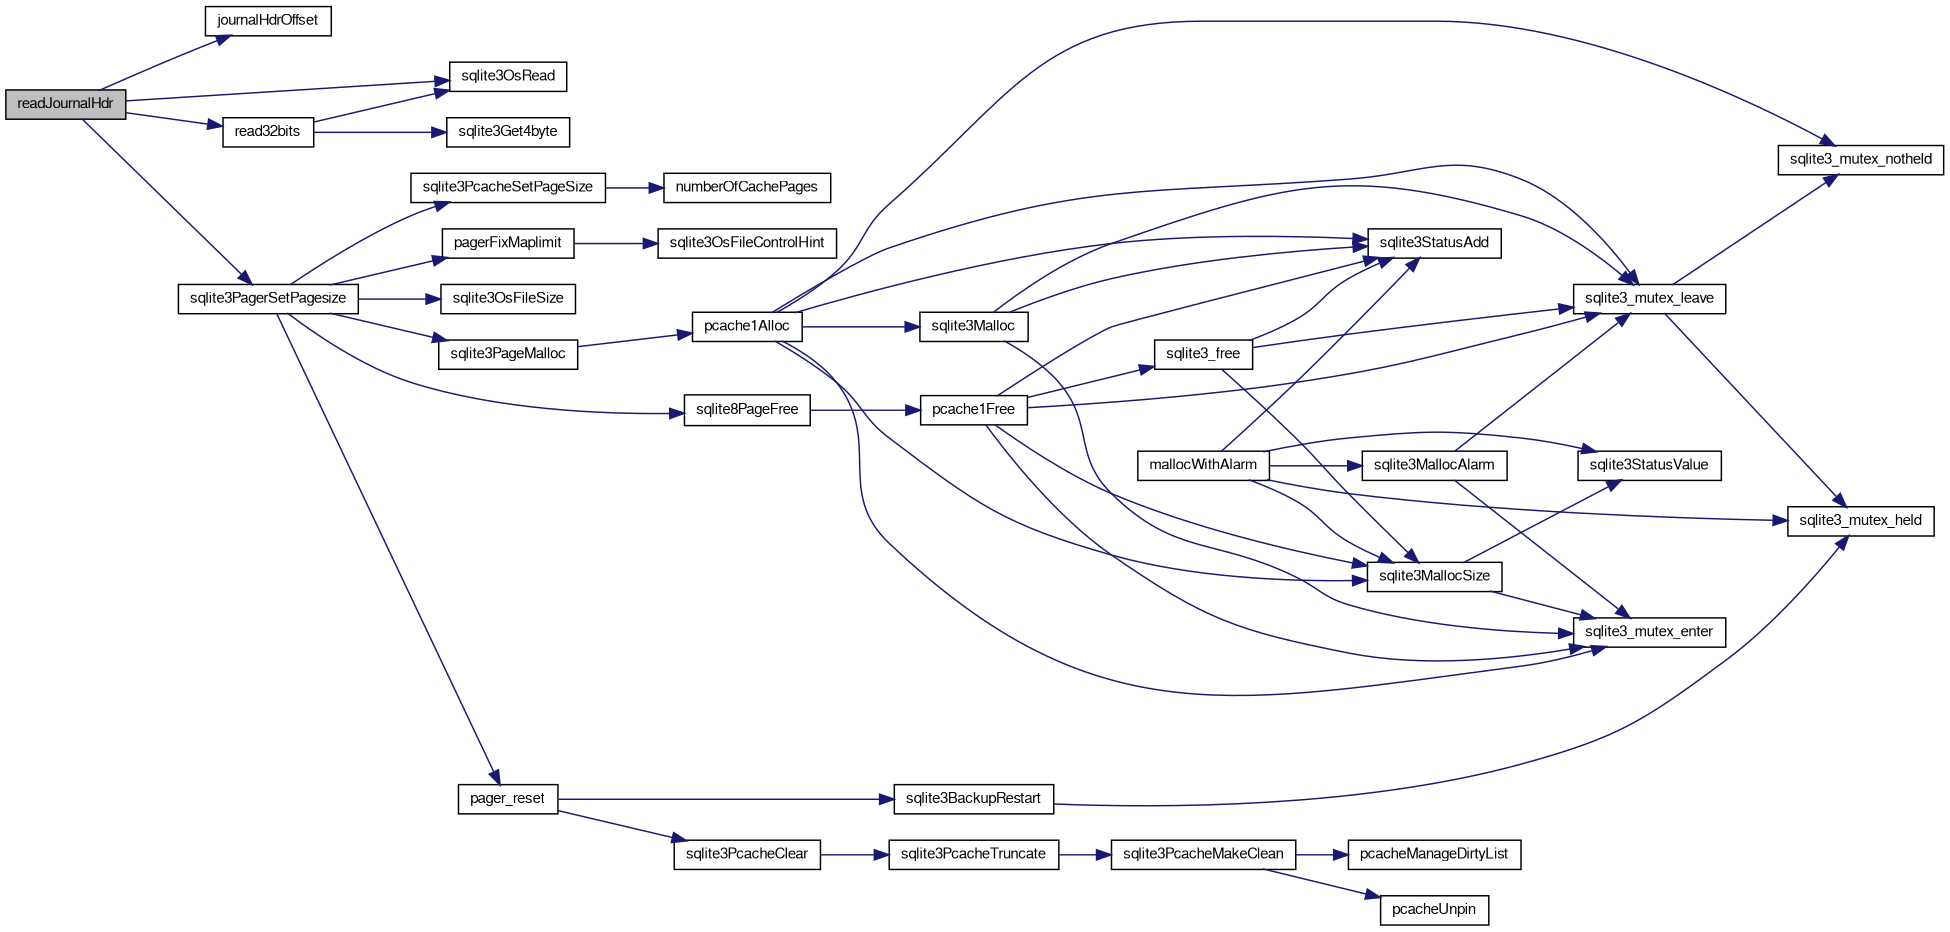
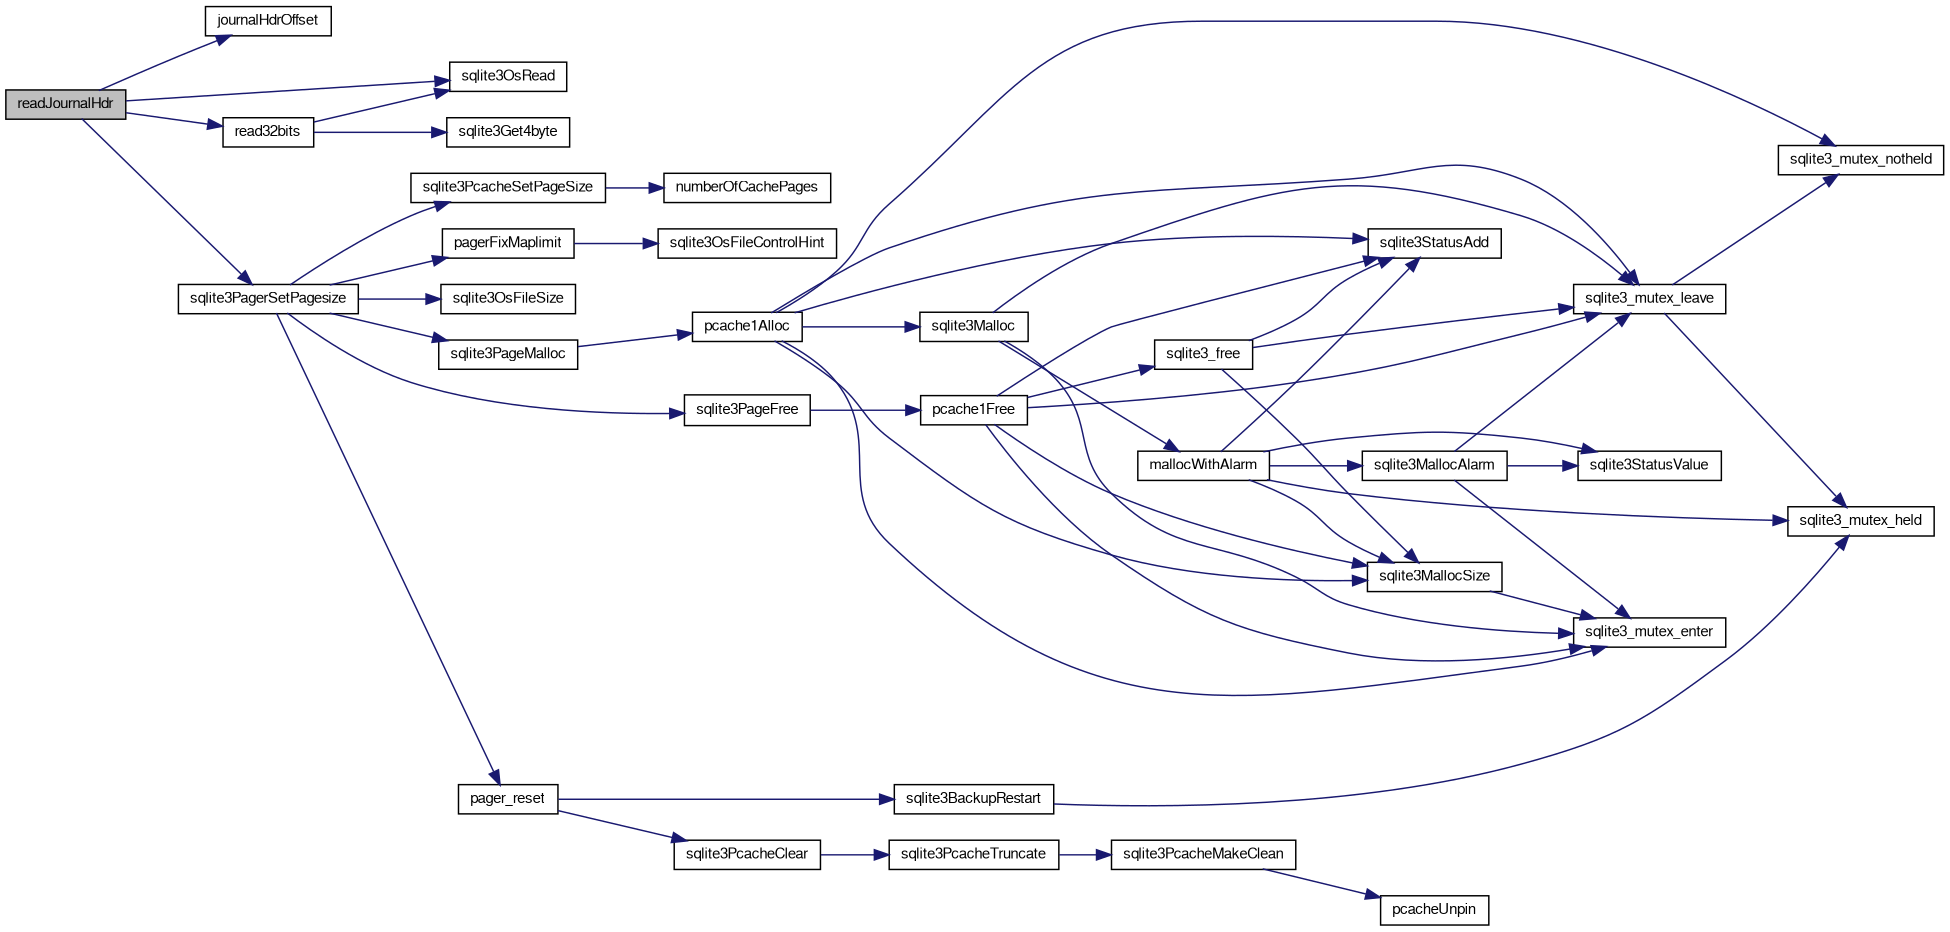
(1178, 266) -> (1087, 395)
(747, 410) -> (747, 410)
(1536, 525) -> (1535, 466)
(1435, 855) -> none
